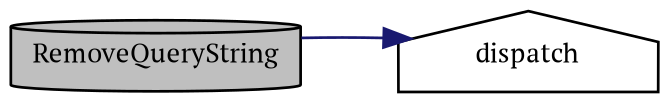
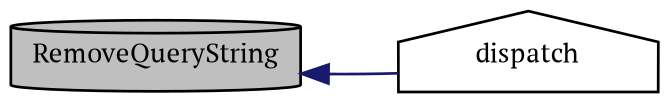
(342, 38) -> (363, 74)
